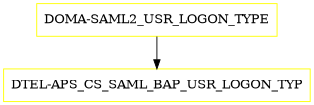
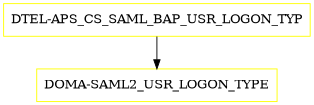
(157, 48) -> (157, 48)
